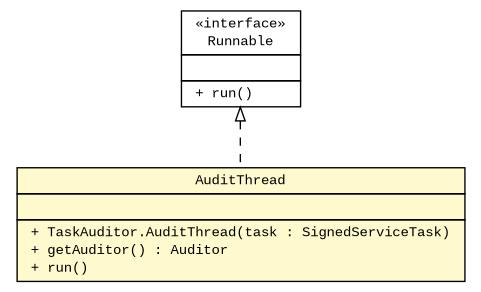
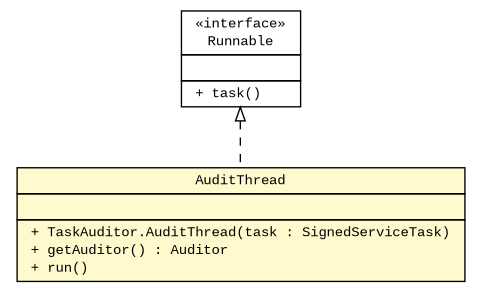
(225, 93) -> (229, 93)
